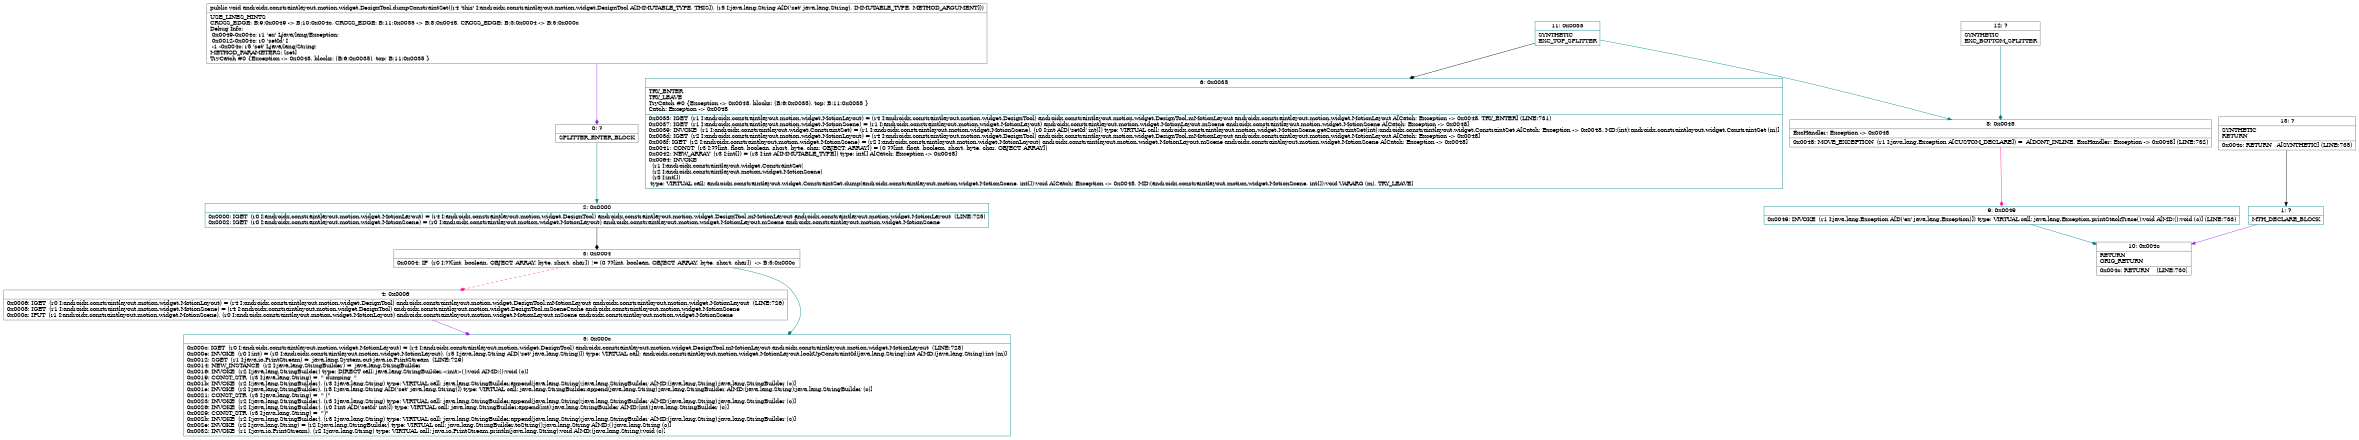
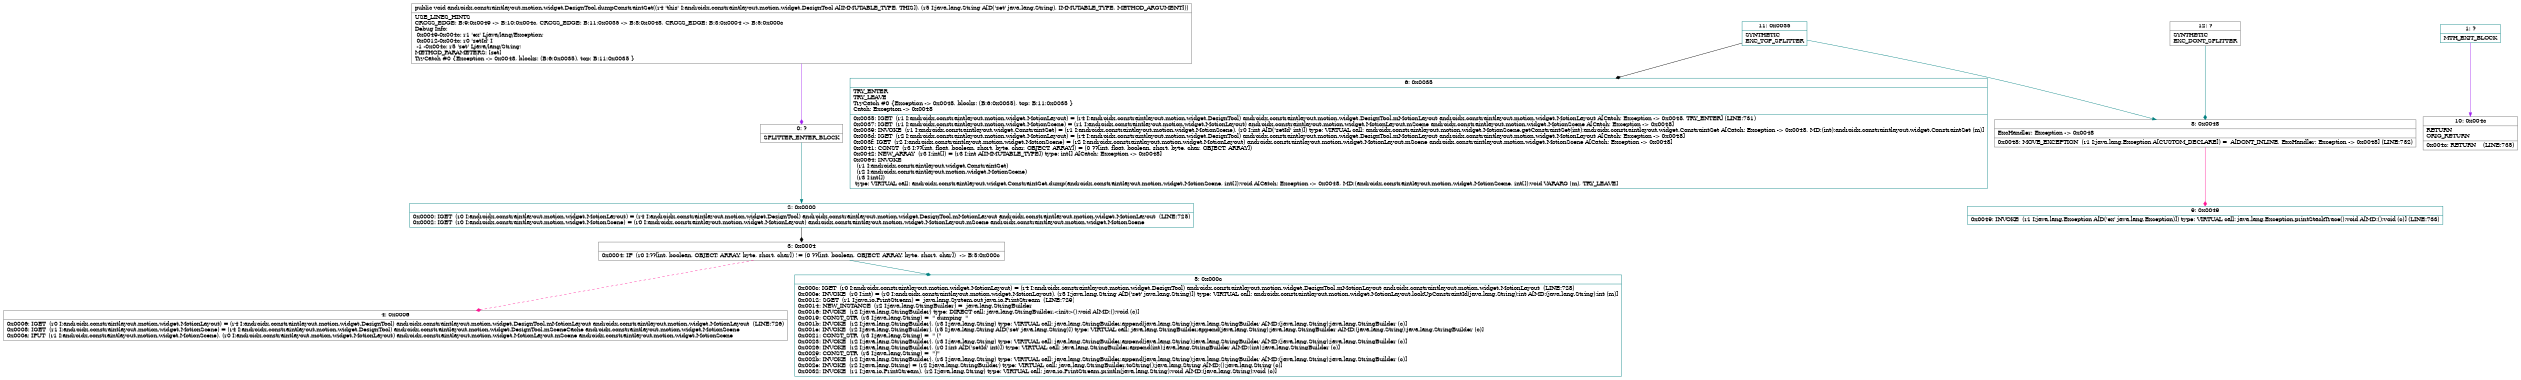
(2001, 41) -> (2205, 41)
(2287, 133) -> none
(2286, 220) -> (2470, 38)
(2061, 234) -> none
(2144, 271) -> (2470, 145)
(449, 326) -> none
